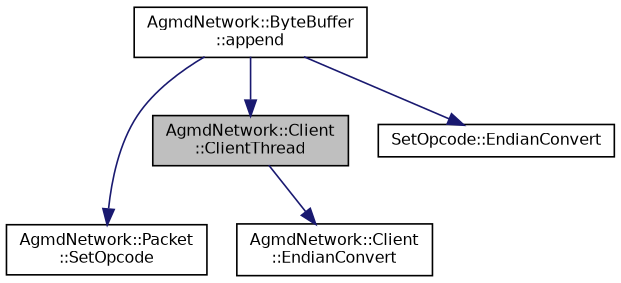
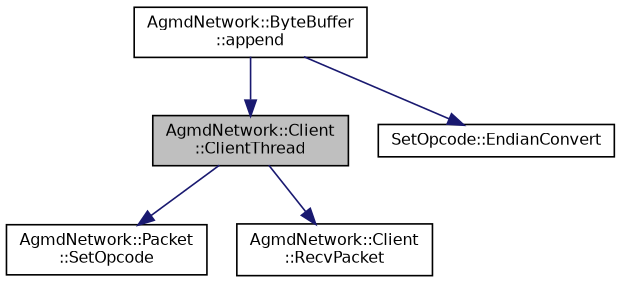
(135, 119) -> (185, 190)
(335, 250) -> (335, 250)
